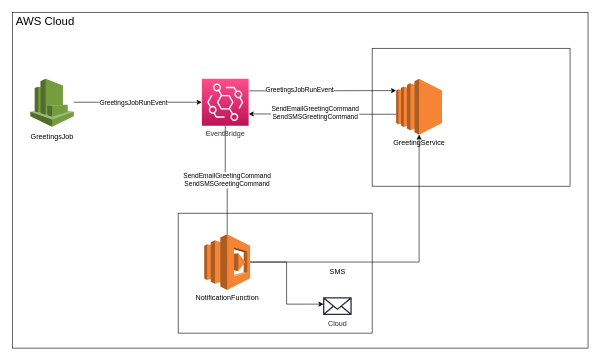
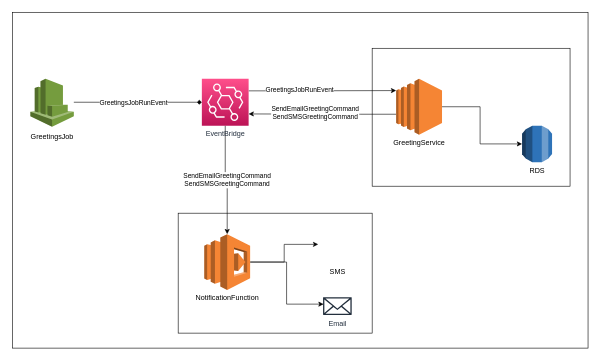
(45, 21) -> none
(196, 102) -> (196, 102)
(419, 140) -> (298, 245)
none -> (480, 143)
none -> (537, 144)
(227, 230) -> (227, 228)
(338, 324) -> (338, 324)
